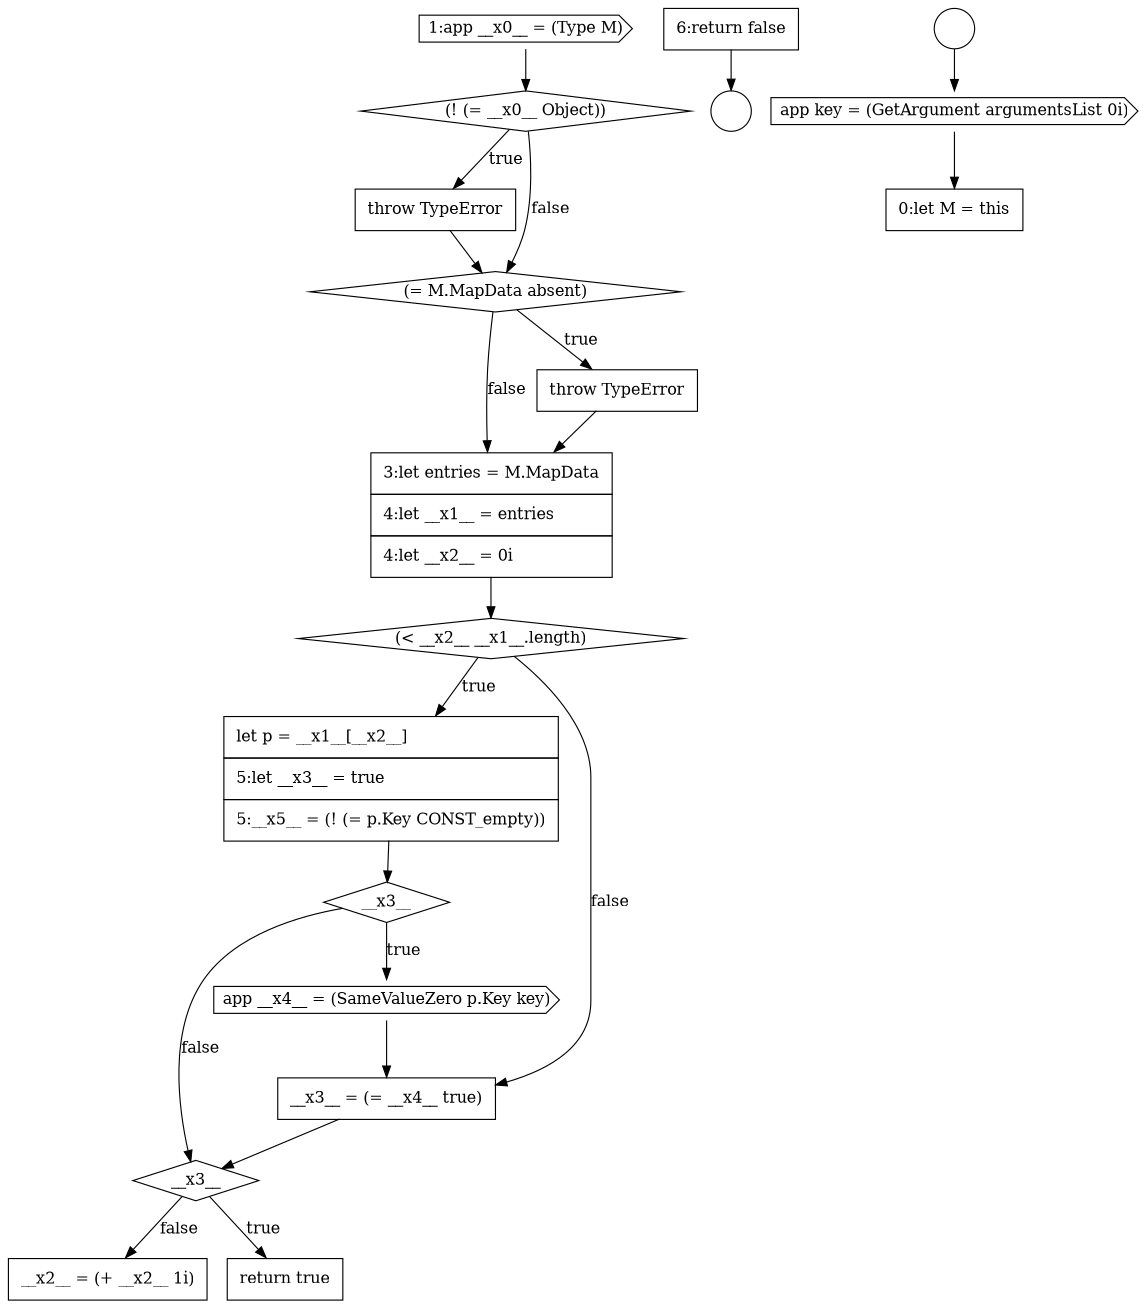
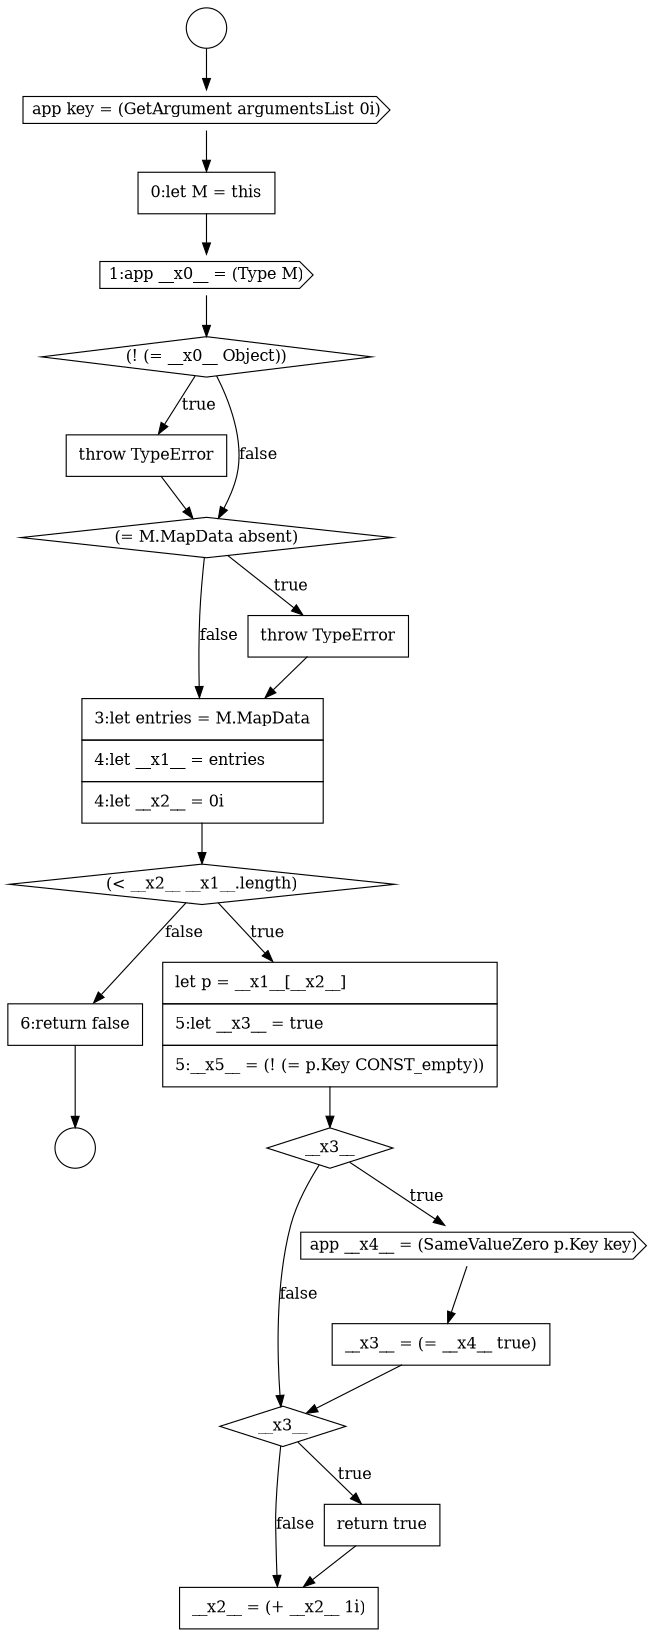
none -> (206, 228)
(591, 878) -> (144, 949)
none -> (334, 1563)
